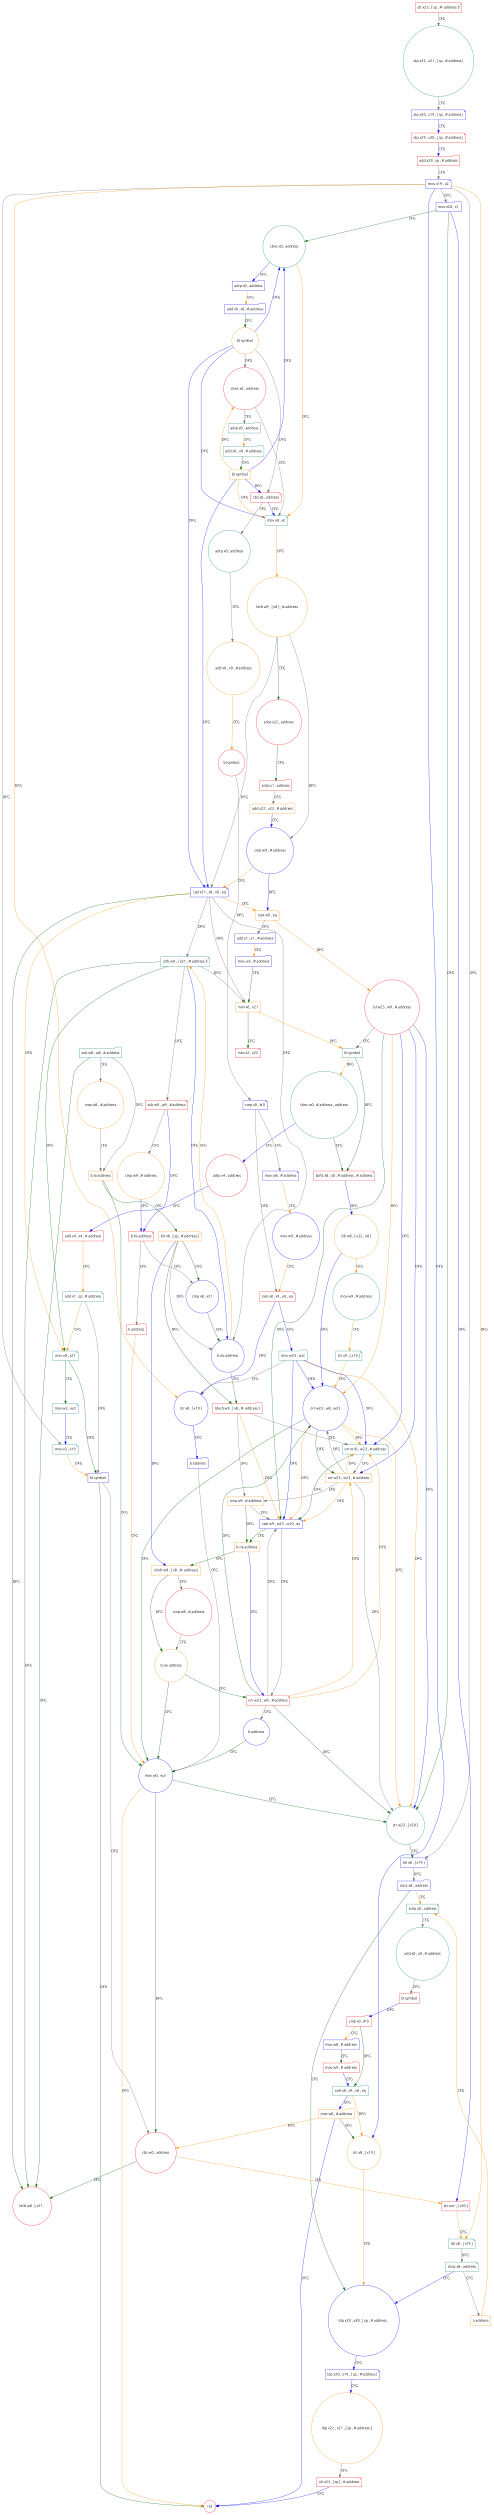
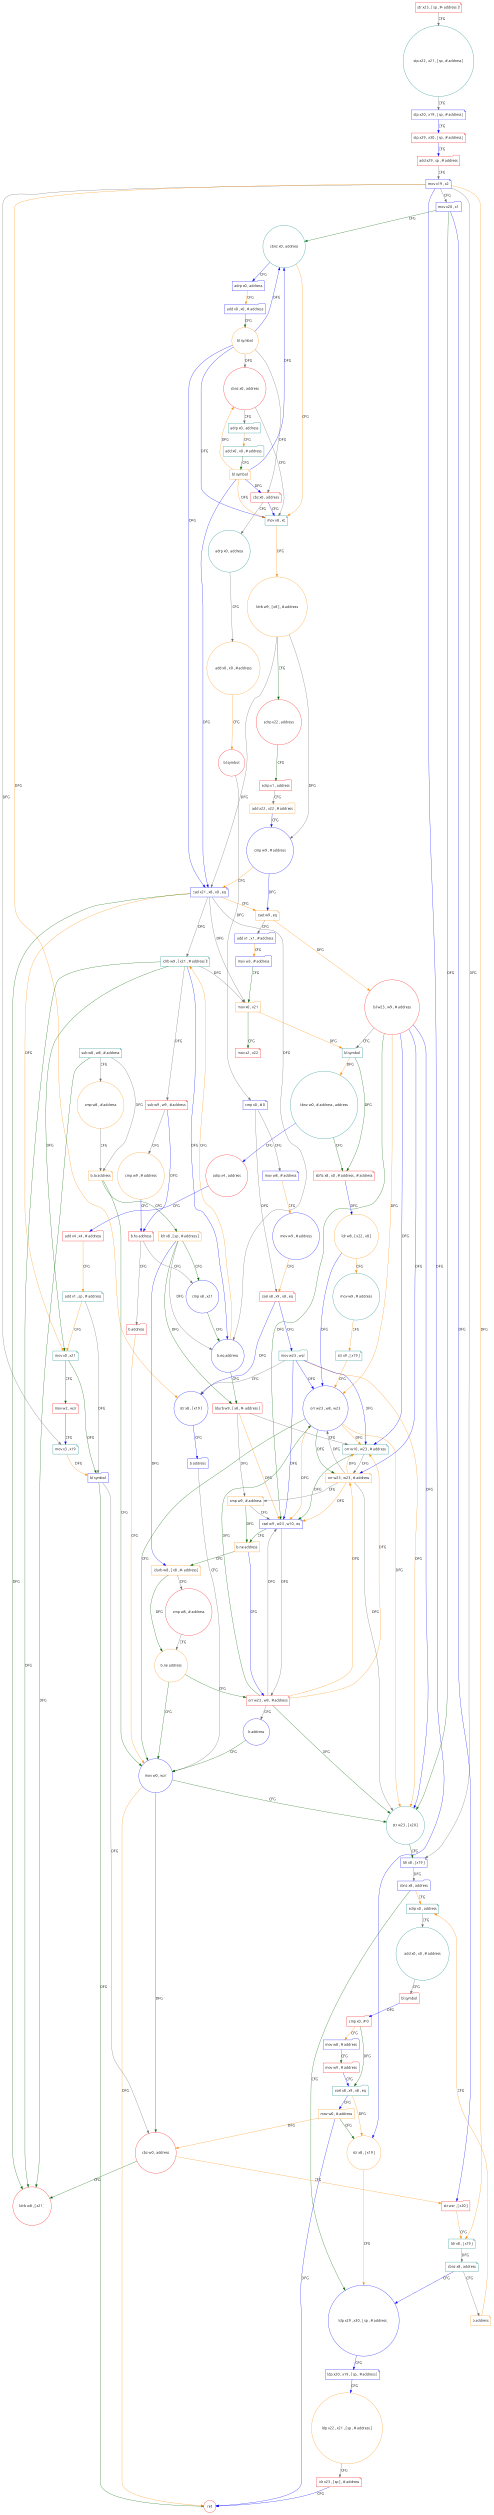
(101, 1053) -> (101, 1053)
(66, 1408) -> (66, 1408)
